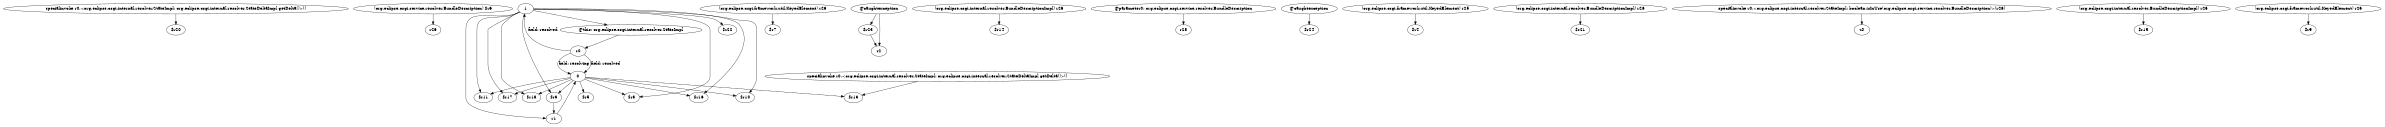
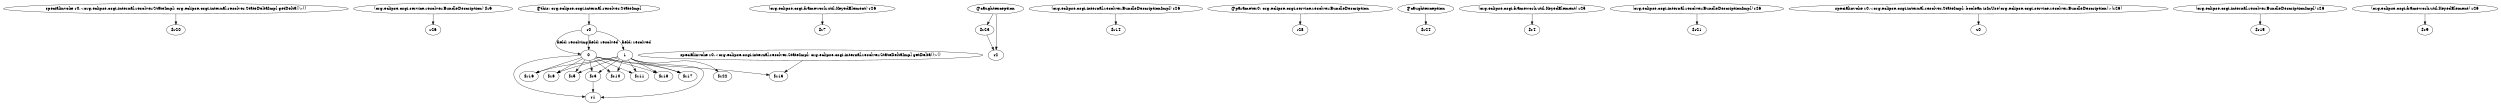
(569, 17) -> (598, 65)
(566, 99) -> (514, 76)
